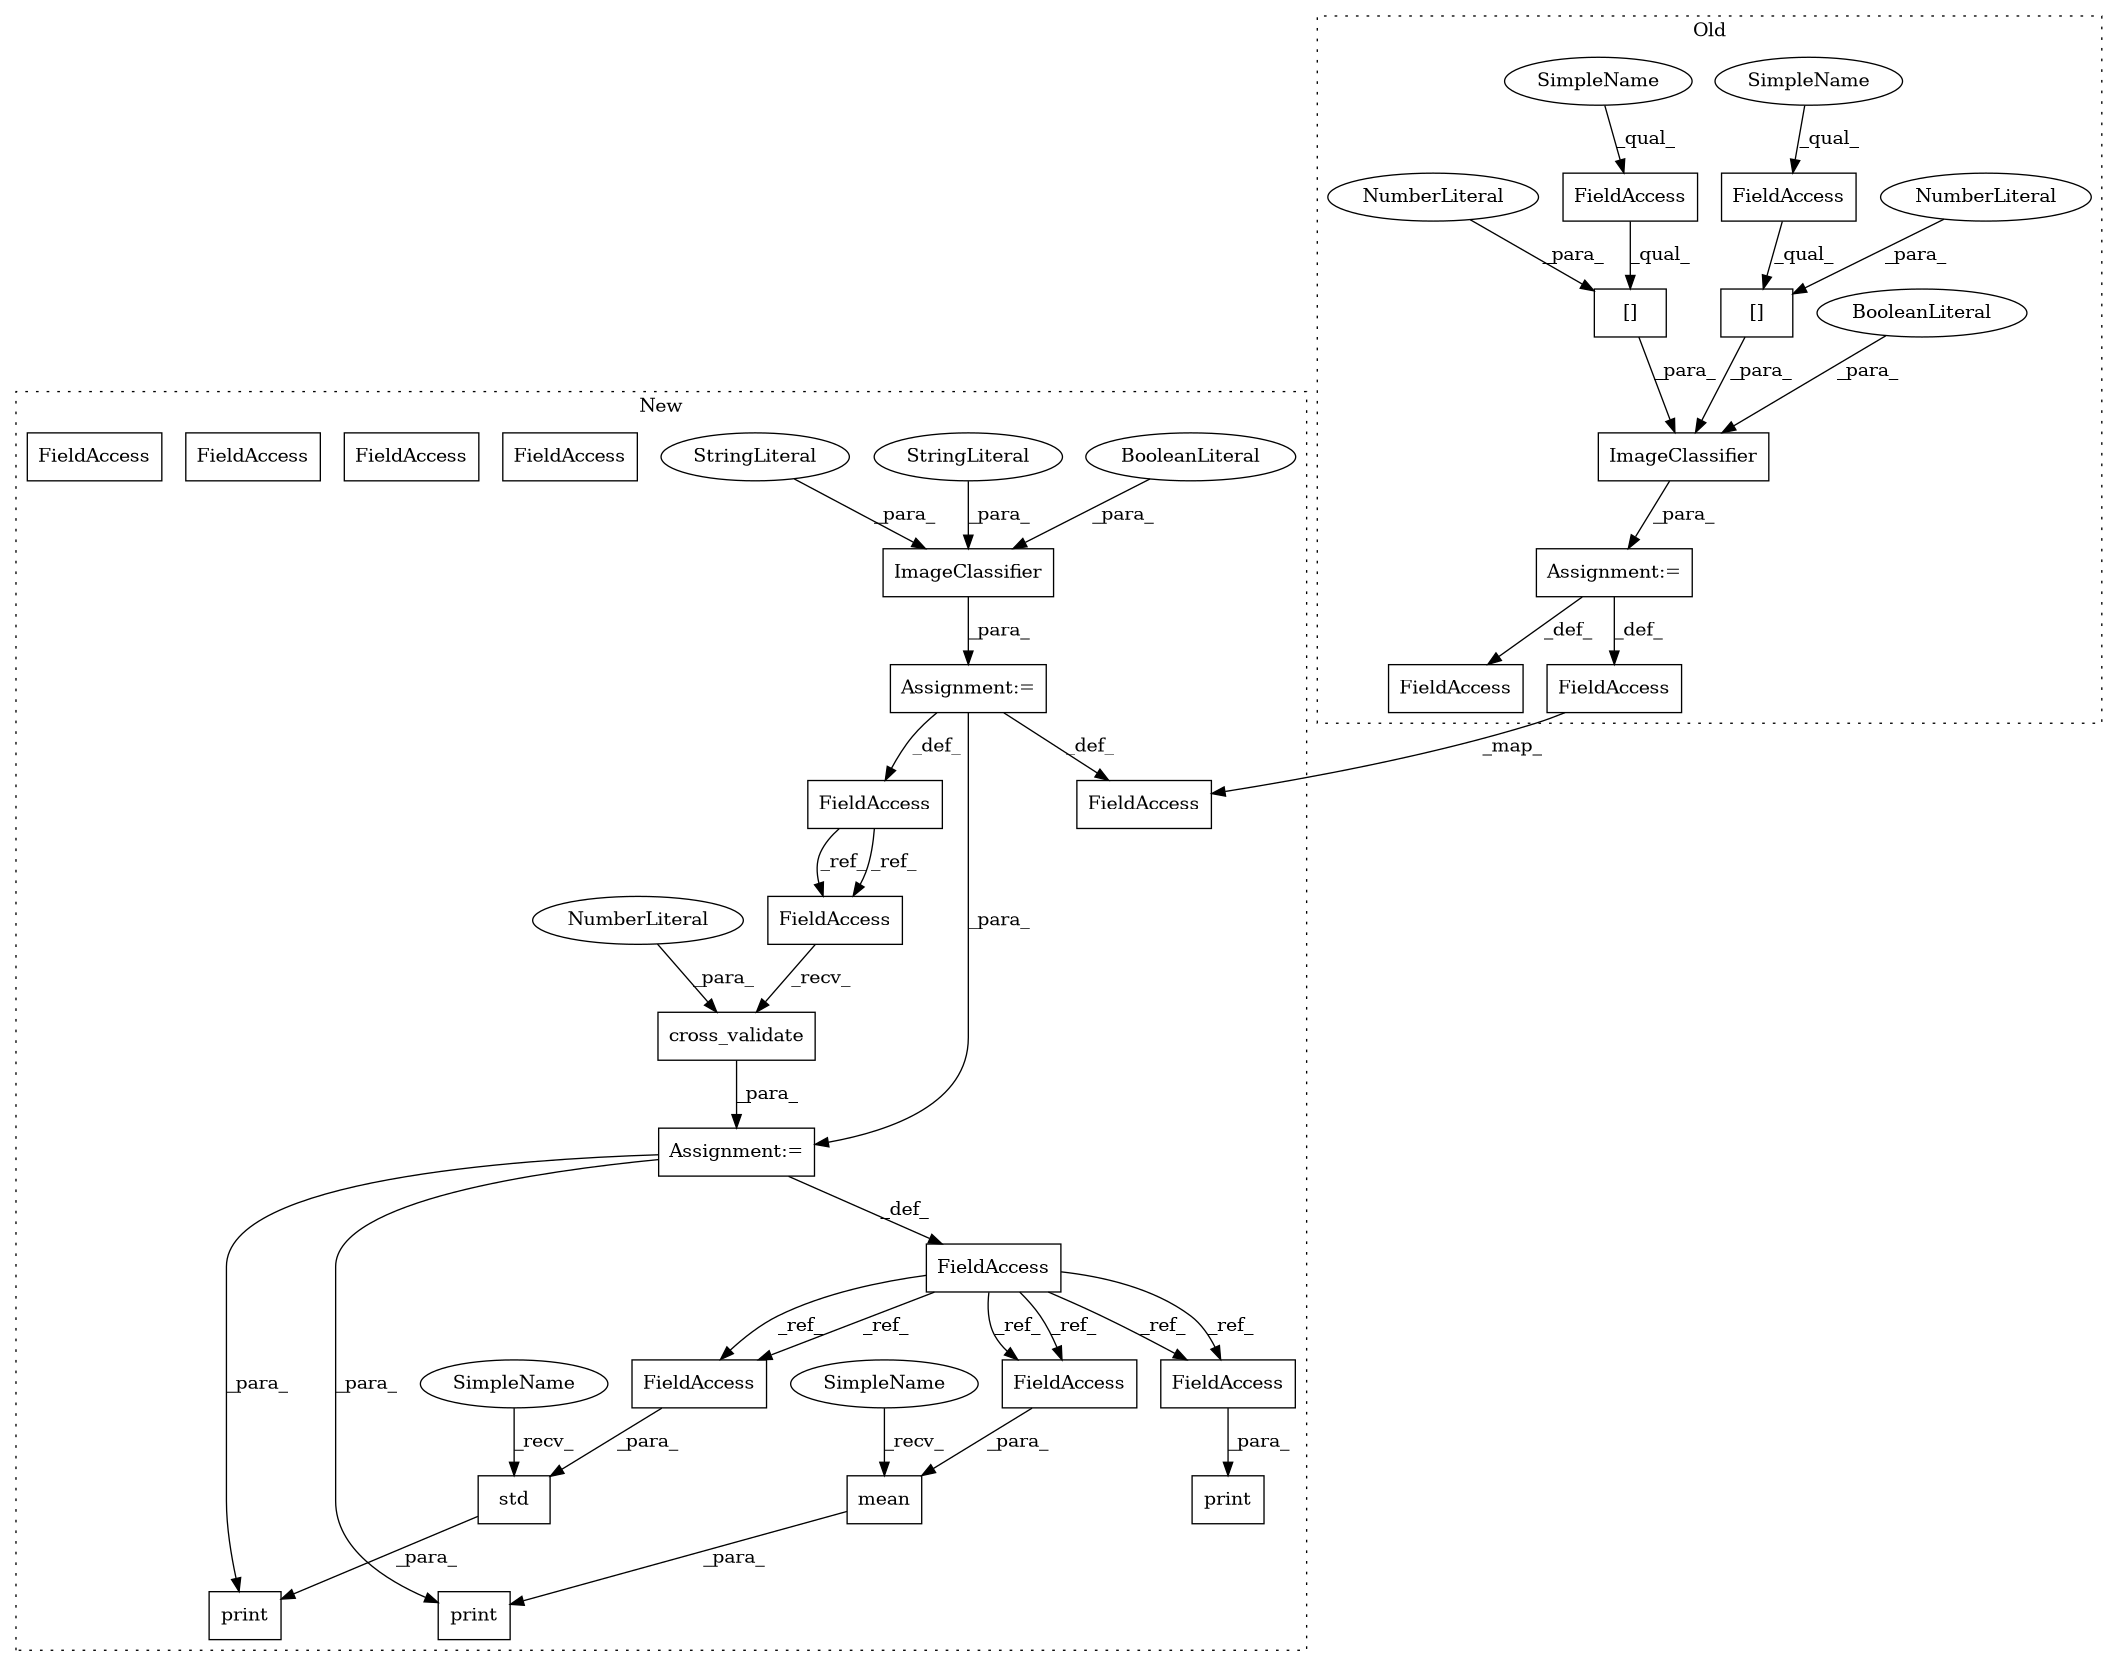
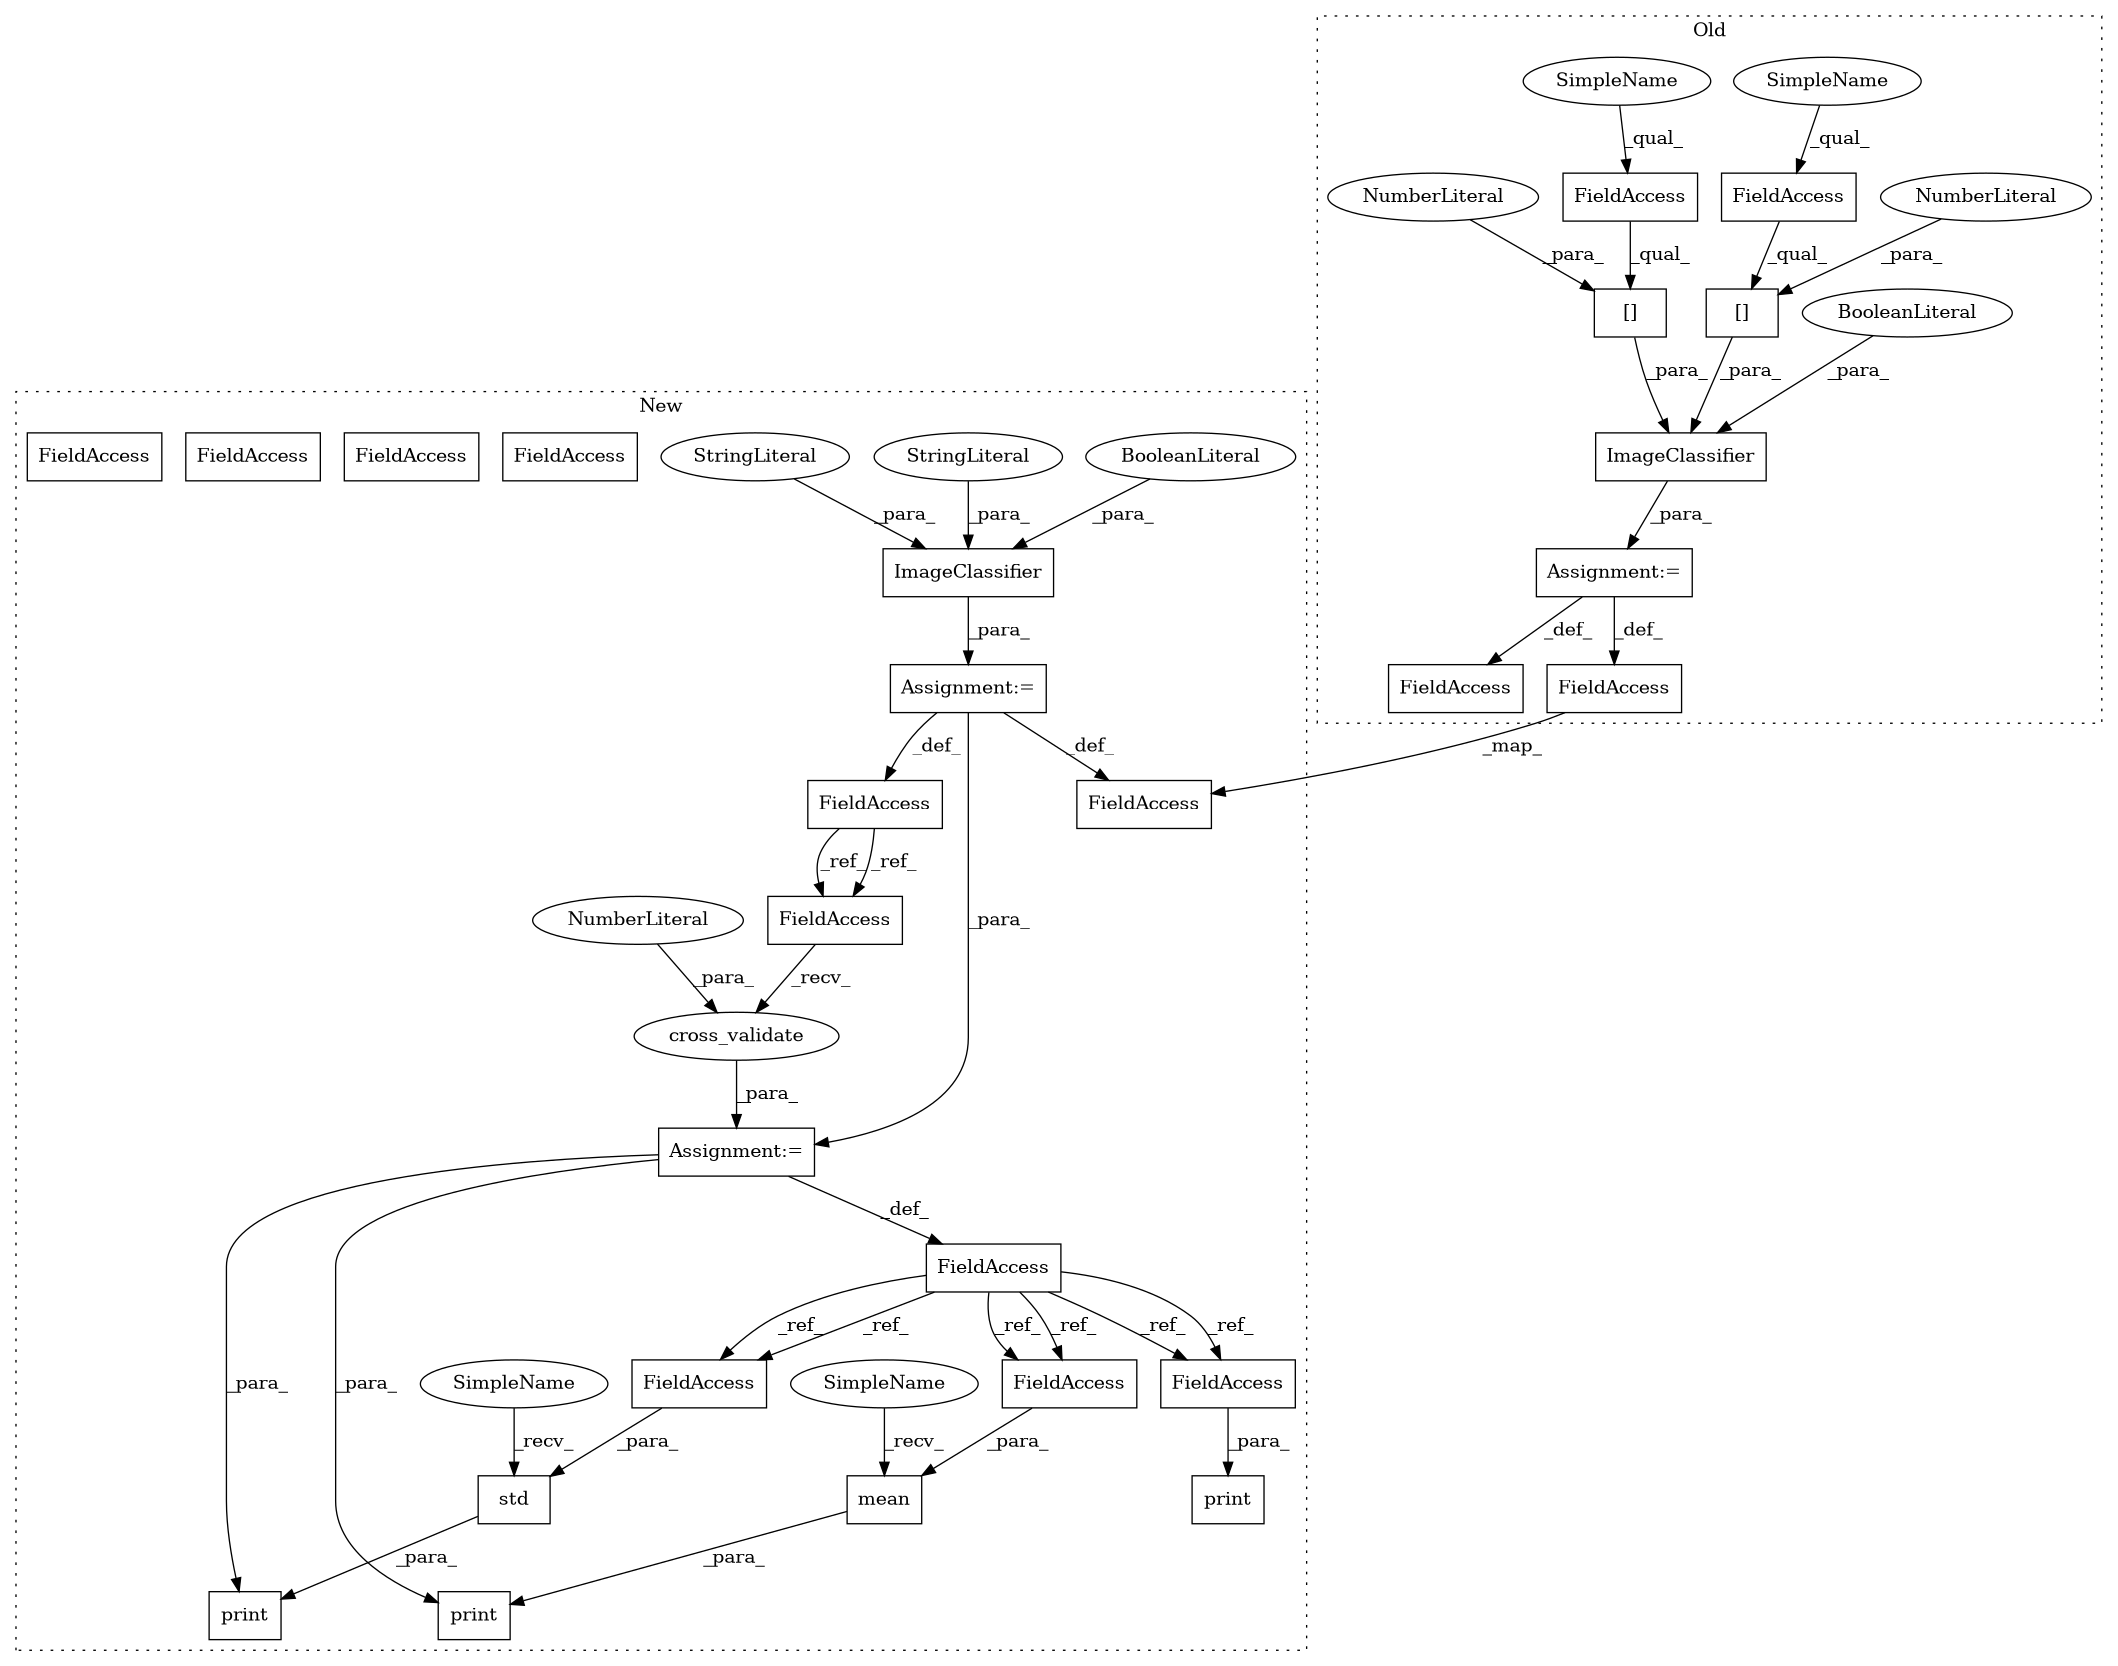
(737, 1036) -> (737, 1036)
